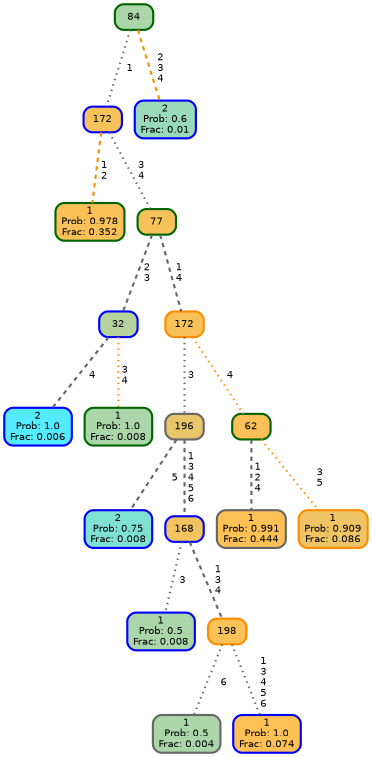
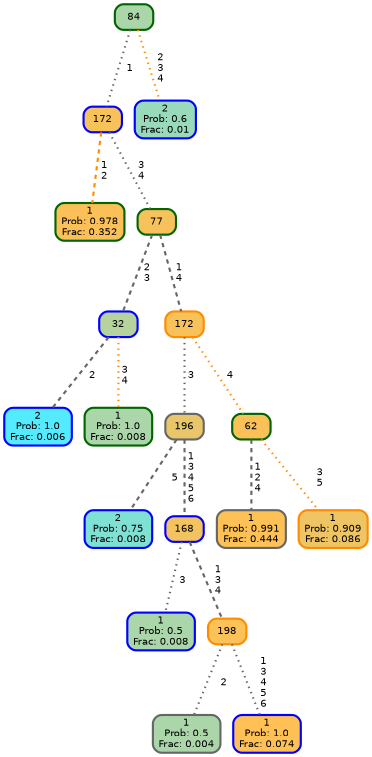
(149, 65) -> (149, 65)
(91, 375) -> (91, 375)
(222, 683) -> (222, 683)
